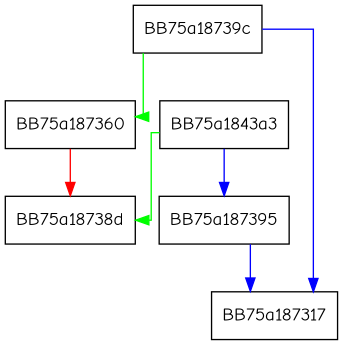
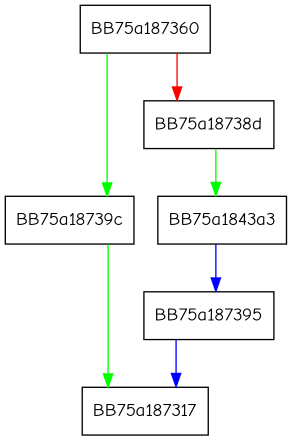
(143, 85) -> (107, 118)
(313, 128) -> (108, 309)
(151, 173) -> (216, 166)
